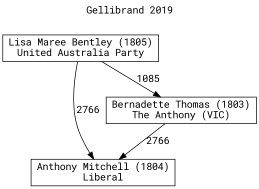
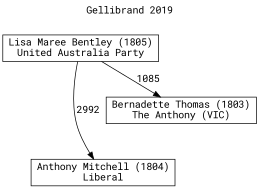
(88, 110) -> (88, 110)
(145, 139) -> none
